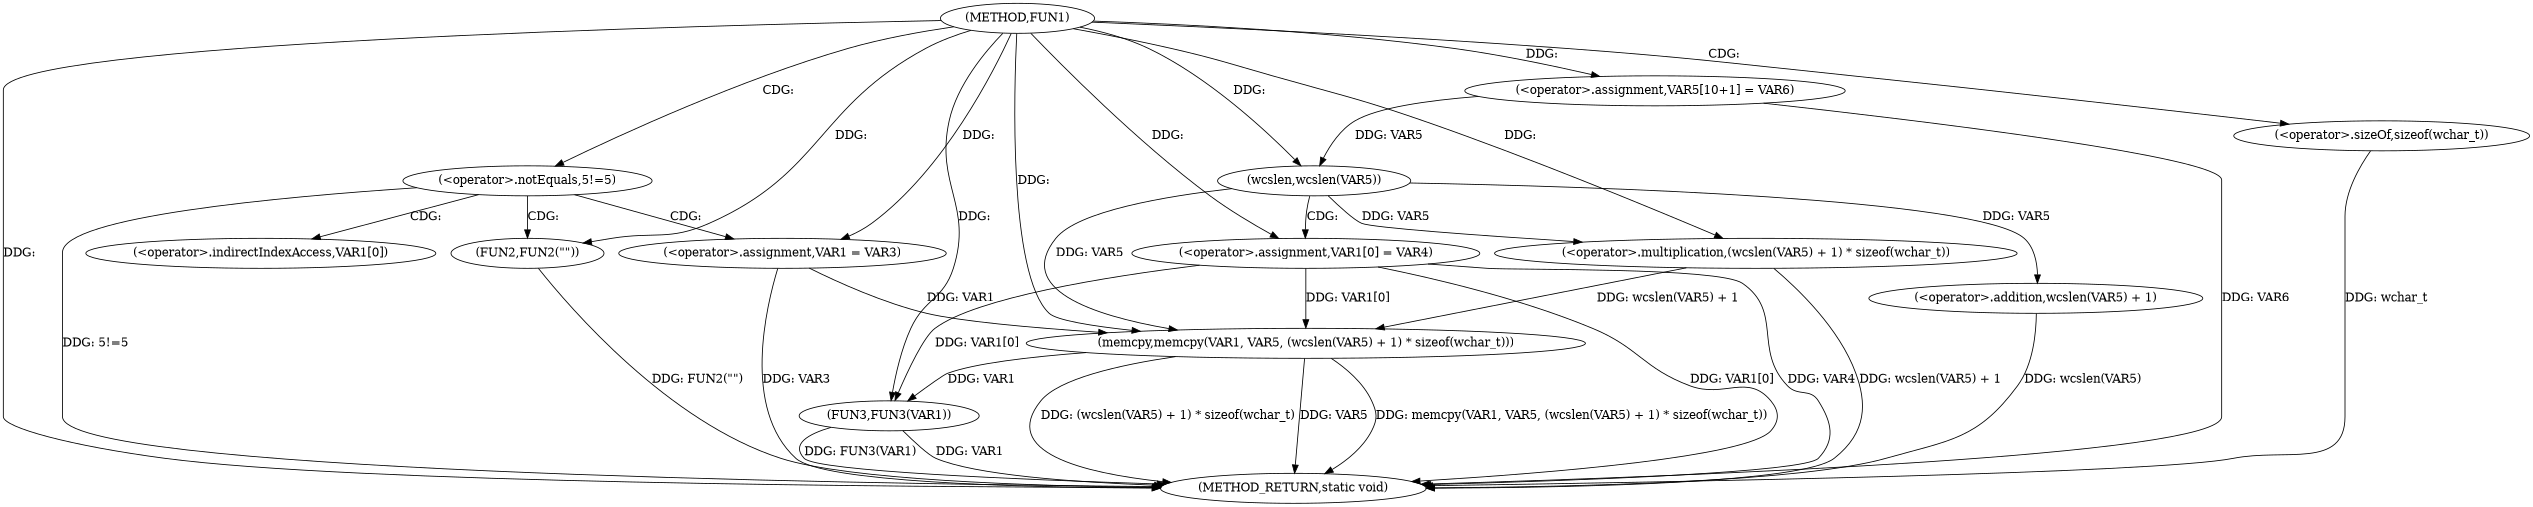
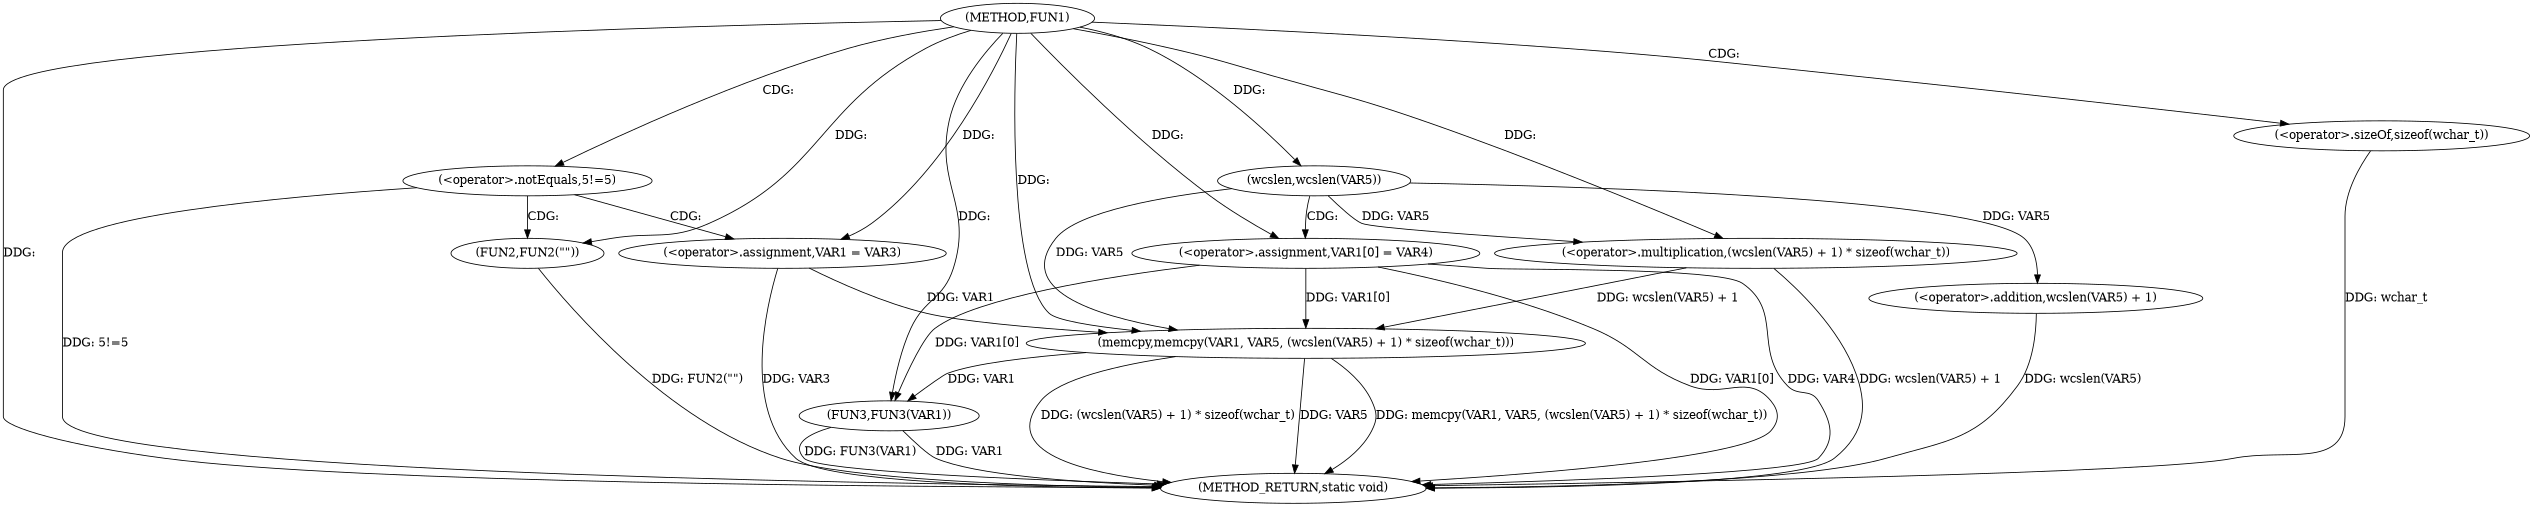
(1655, 91) -> none
(261, 253) -> none
